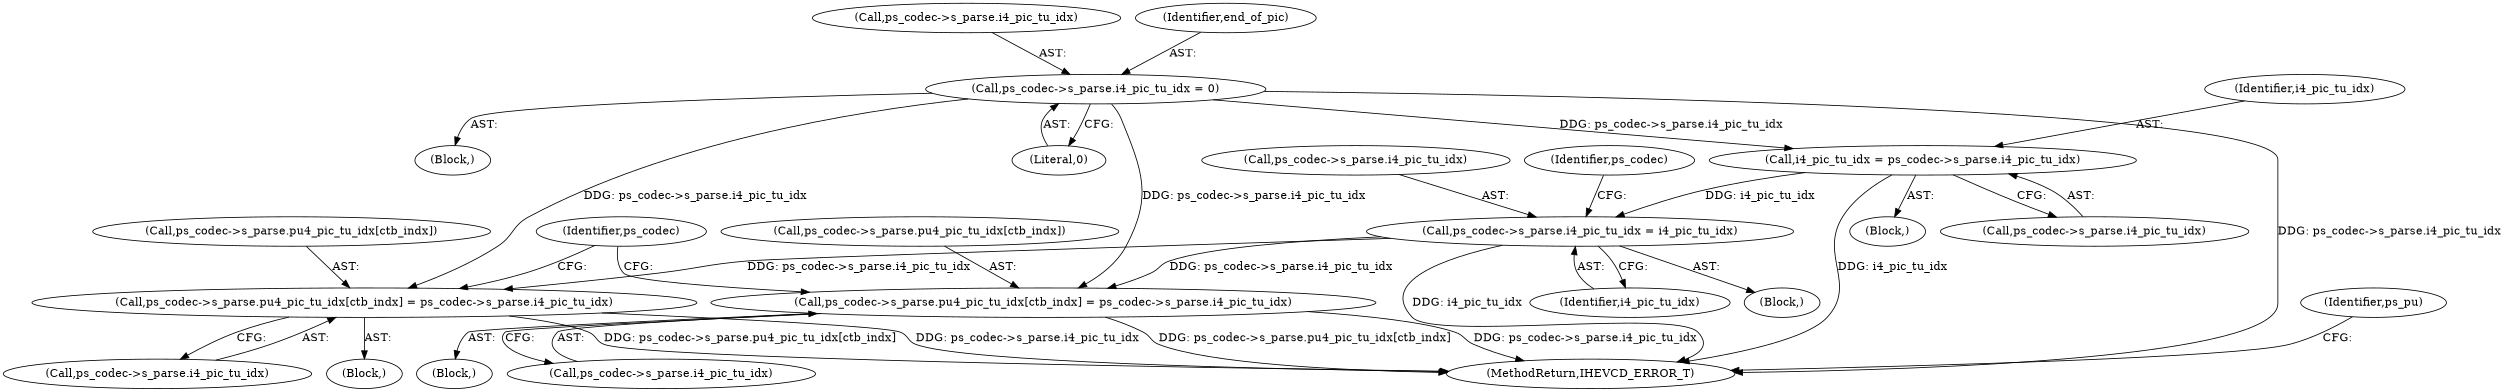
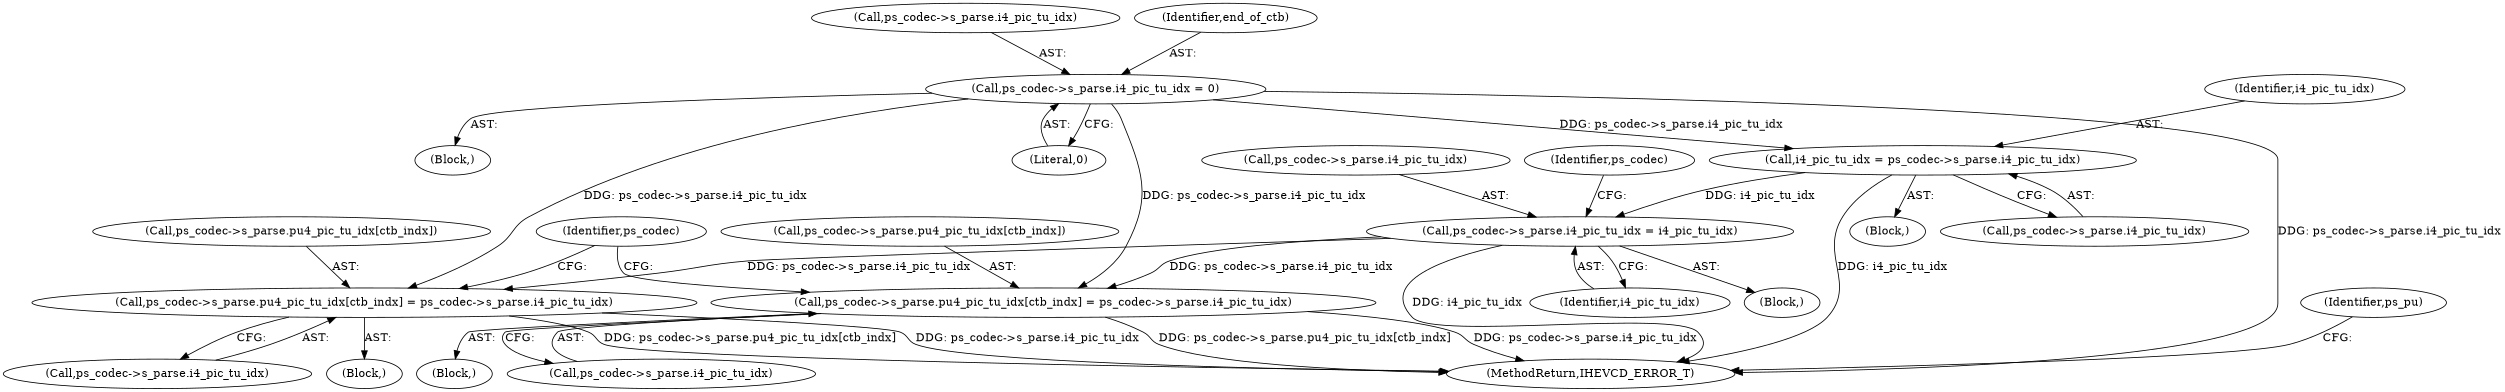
(1226, 18) -> (1226, 18)
